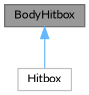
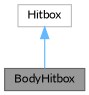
(45, 54) -> (45, 54)
